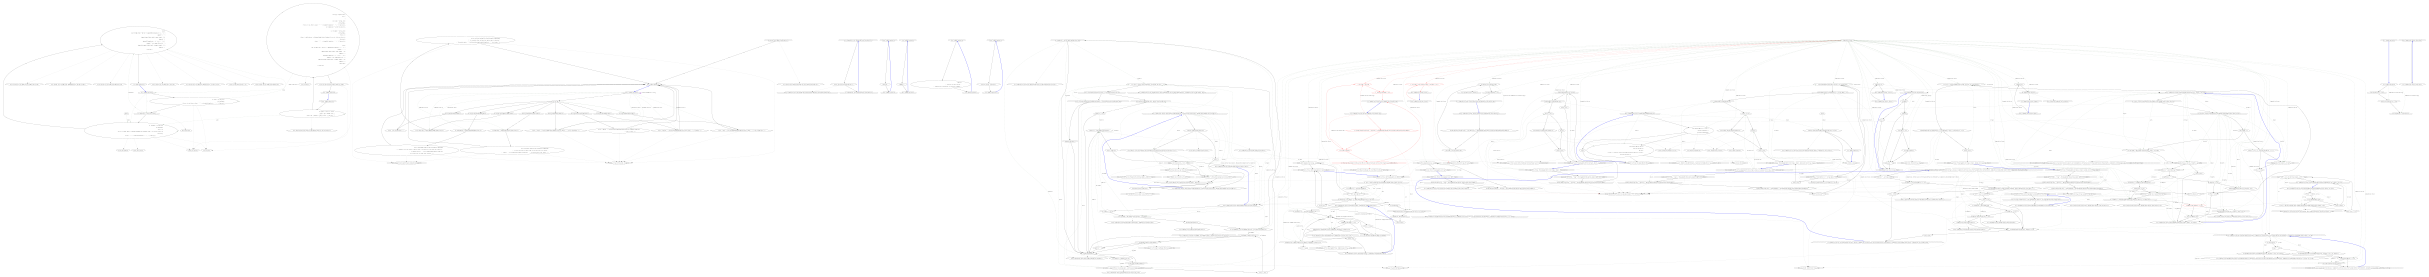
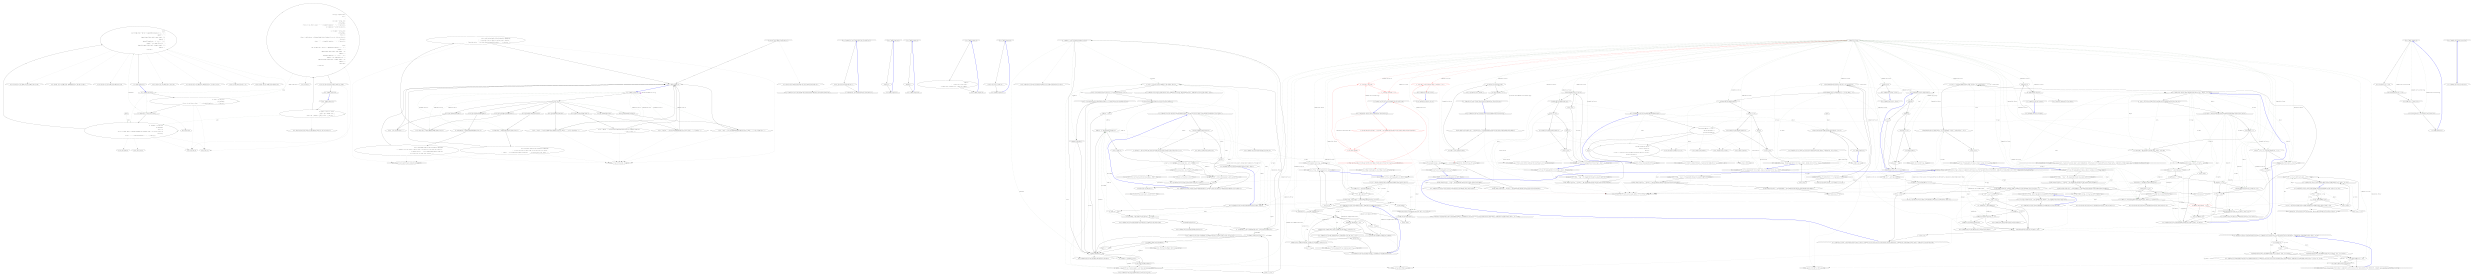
none -> (2422, 114)
